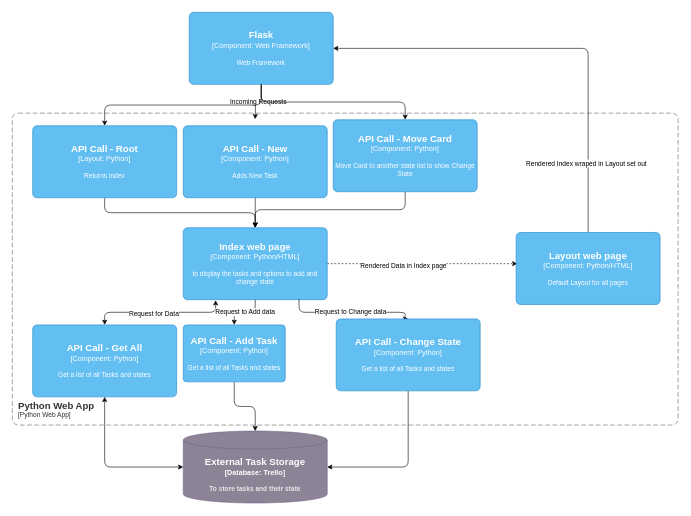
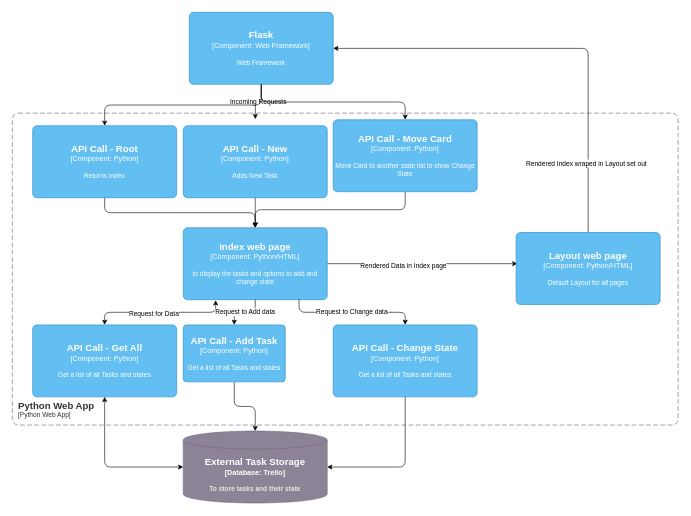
(105, 162) -> (105, 162)
(479, 264) -> (479, 264)
(408, 355) -> (405, 361)
